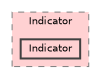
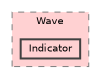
(50, 22) -> (50, 22)
